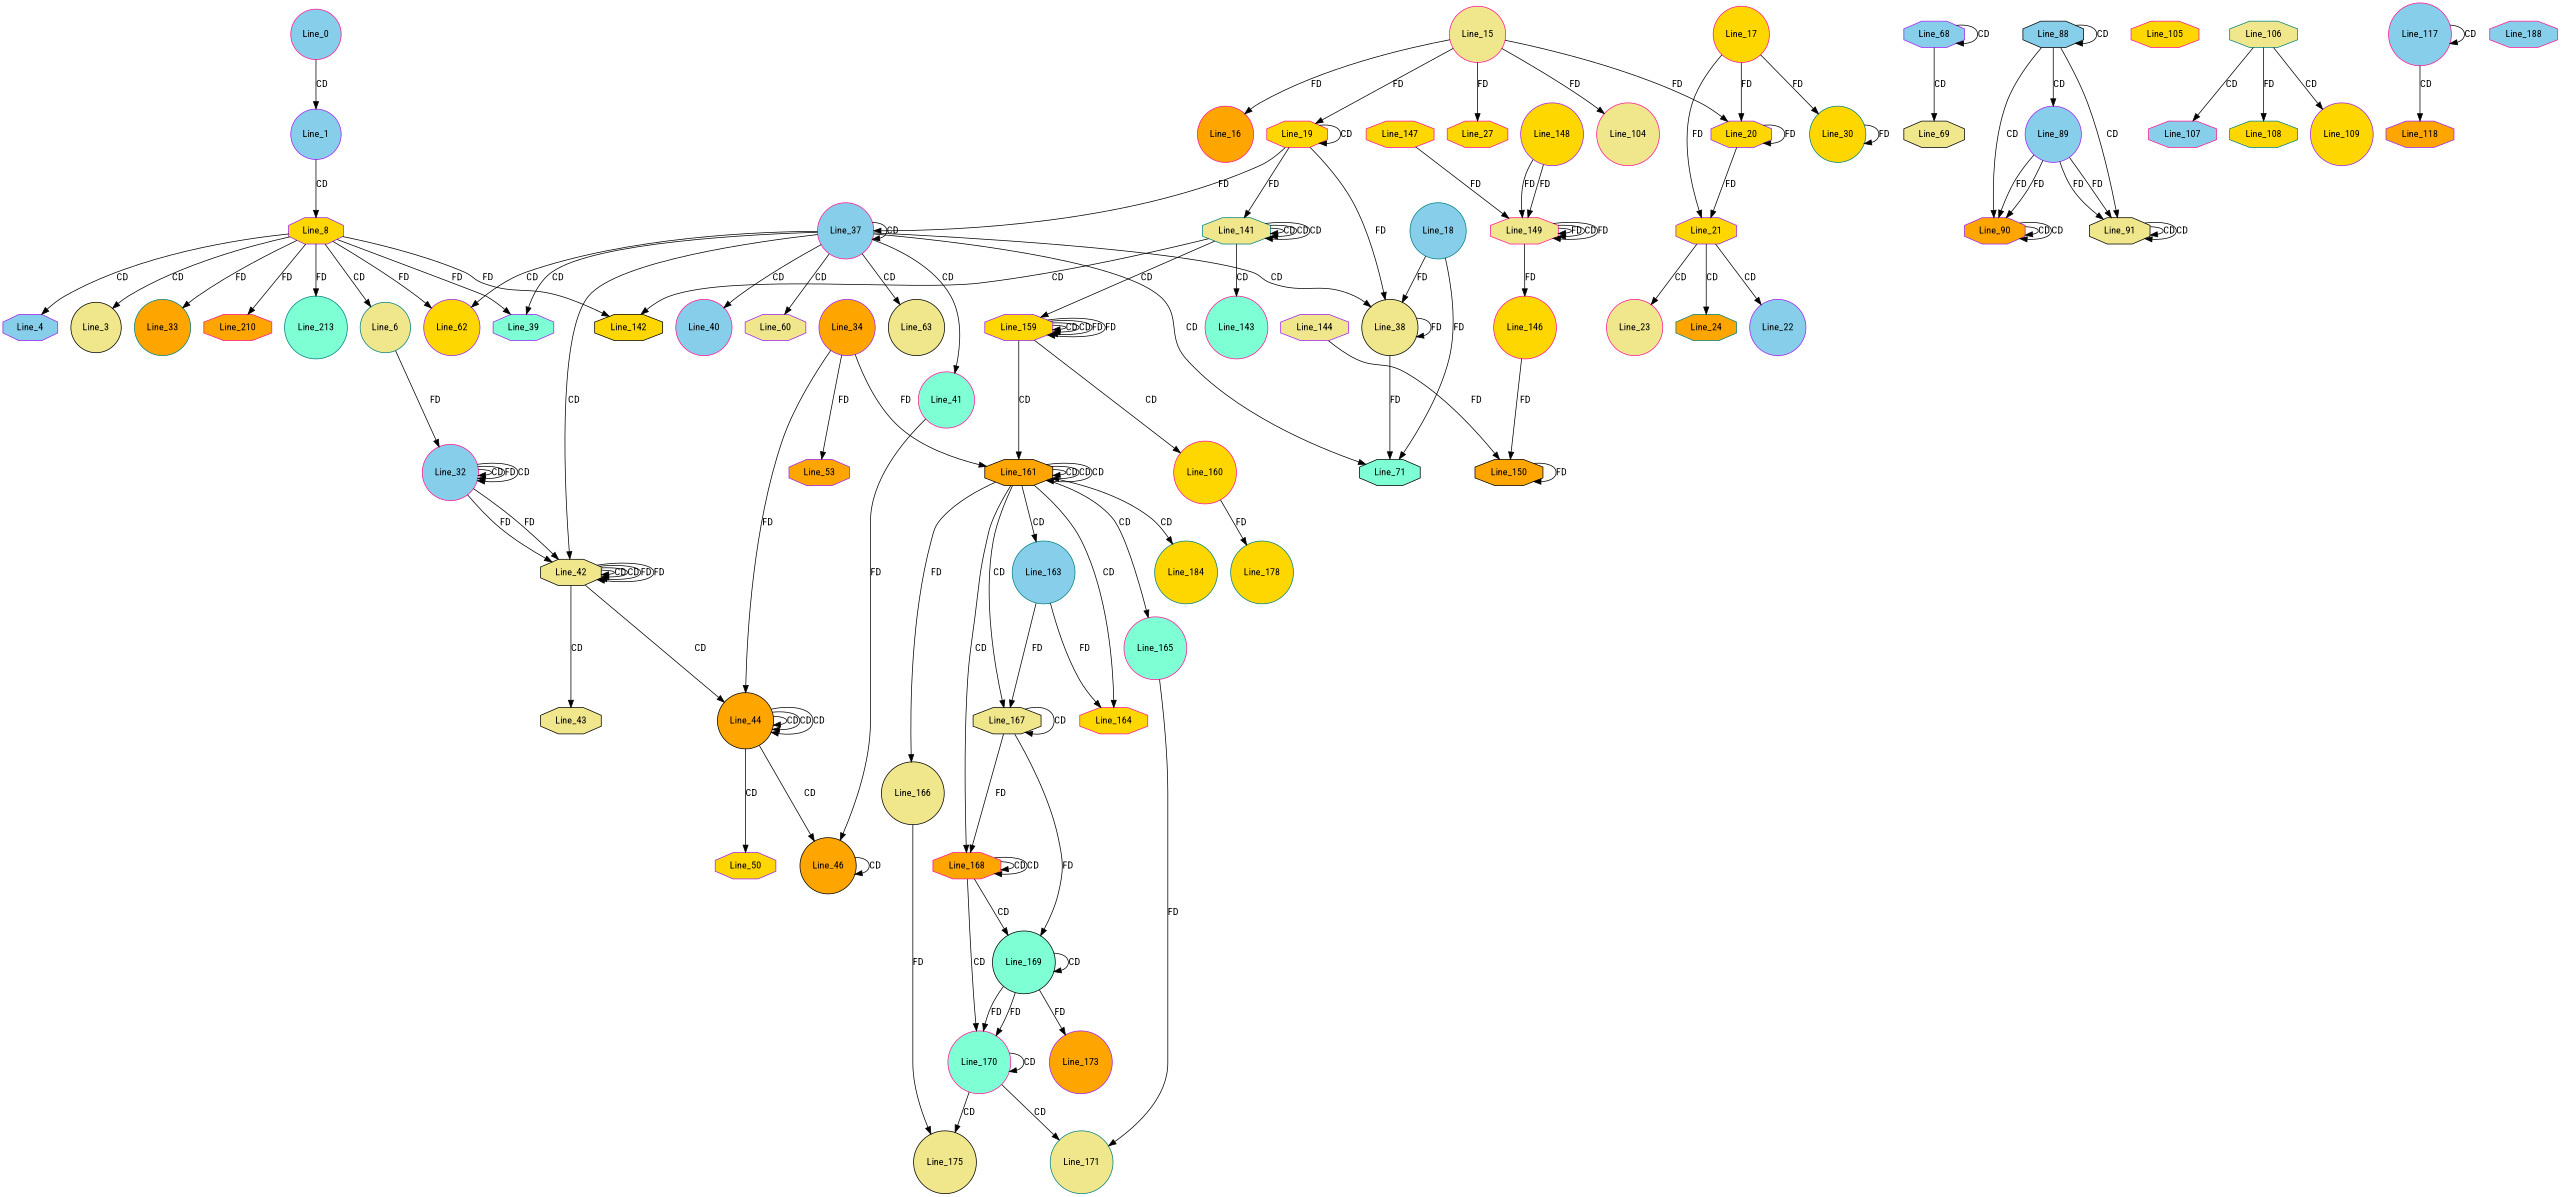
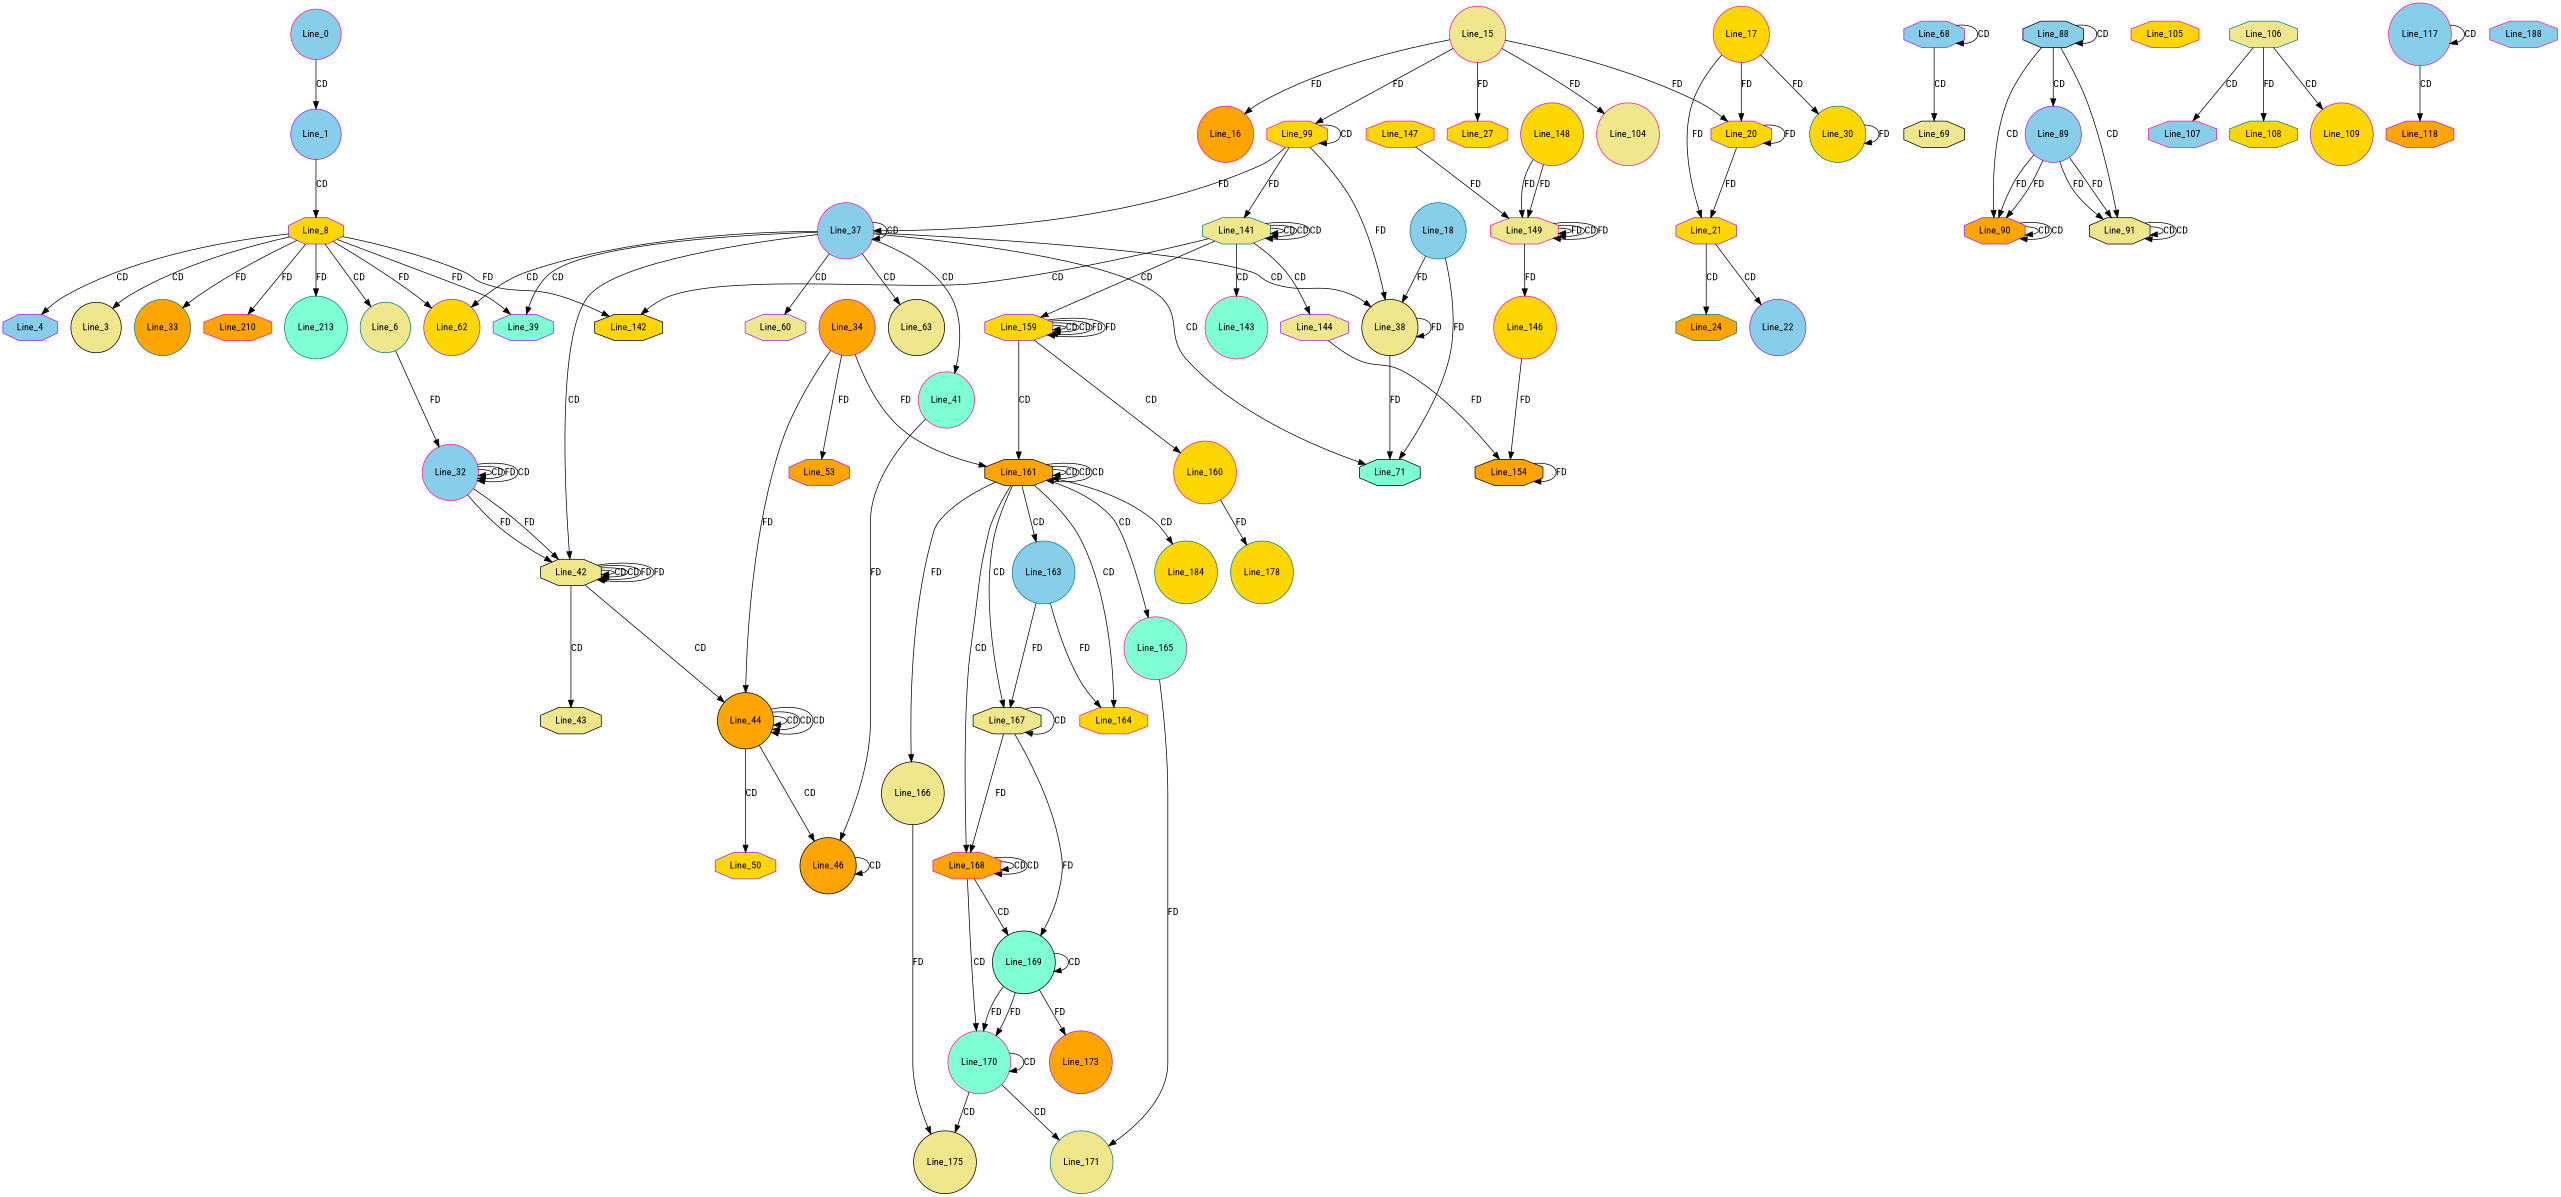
(1297, 134) -> (1297, 134)
none -> (1285, 271)
(704, 328) -> none
(1635, 328) -> none
(1509, 472) -> (1509, 472)
